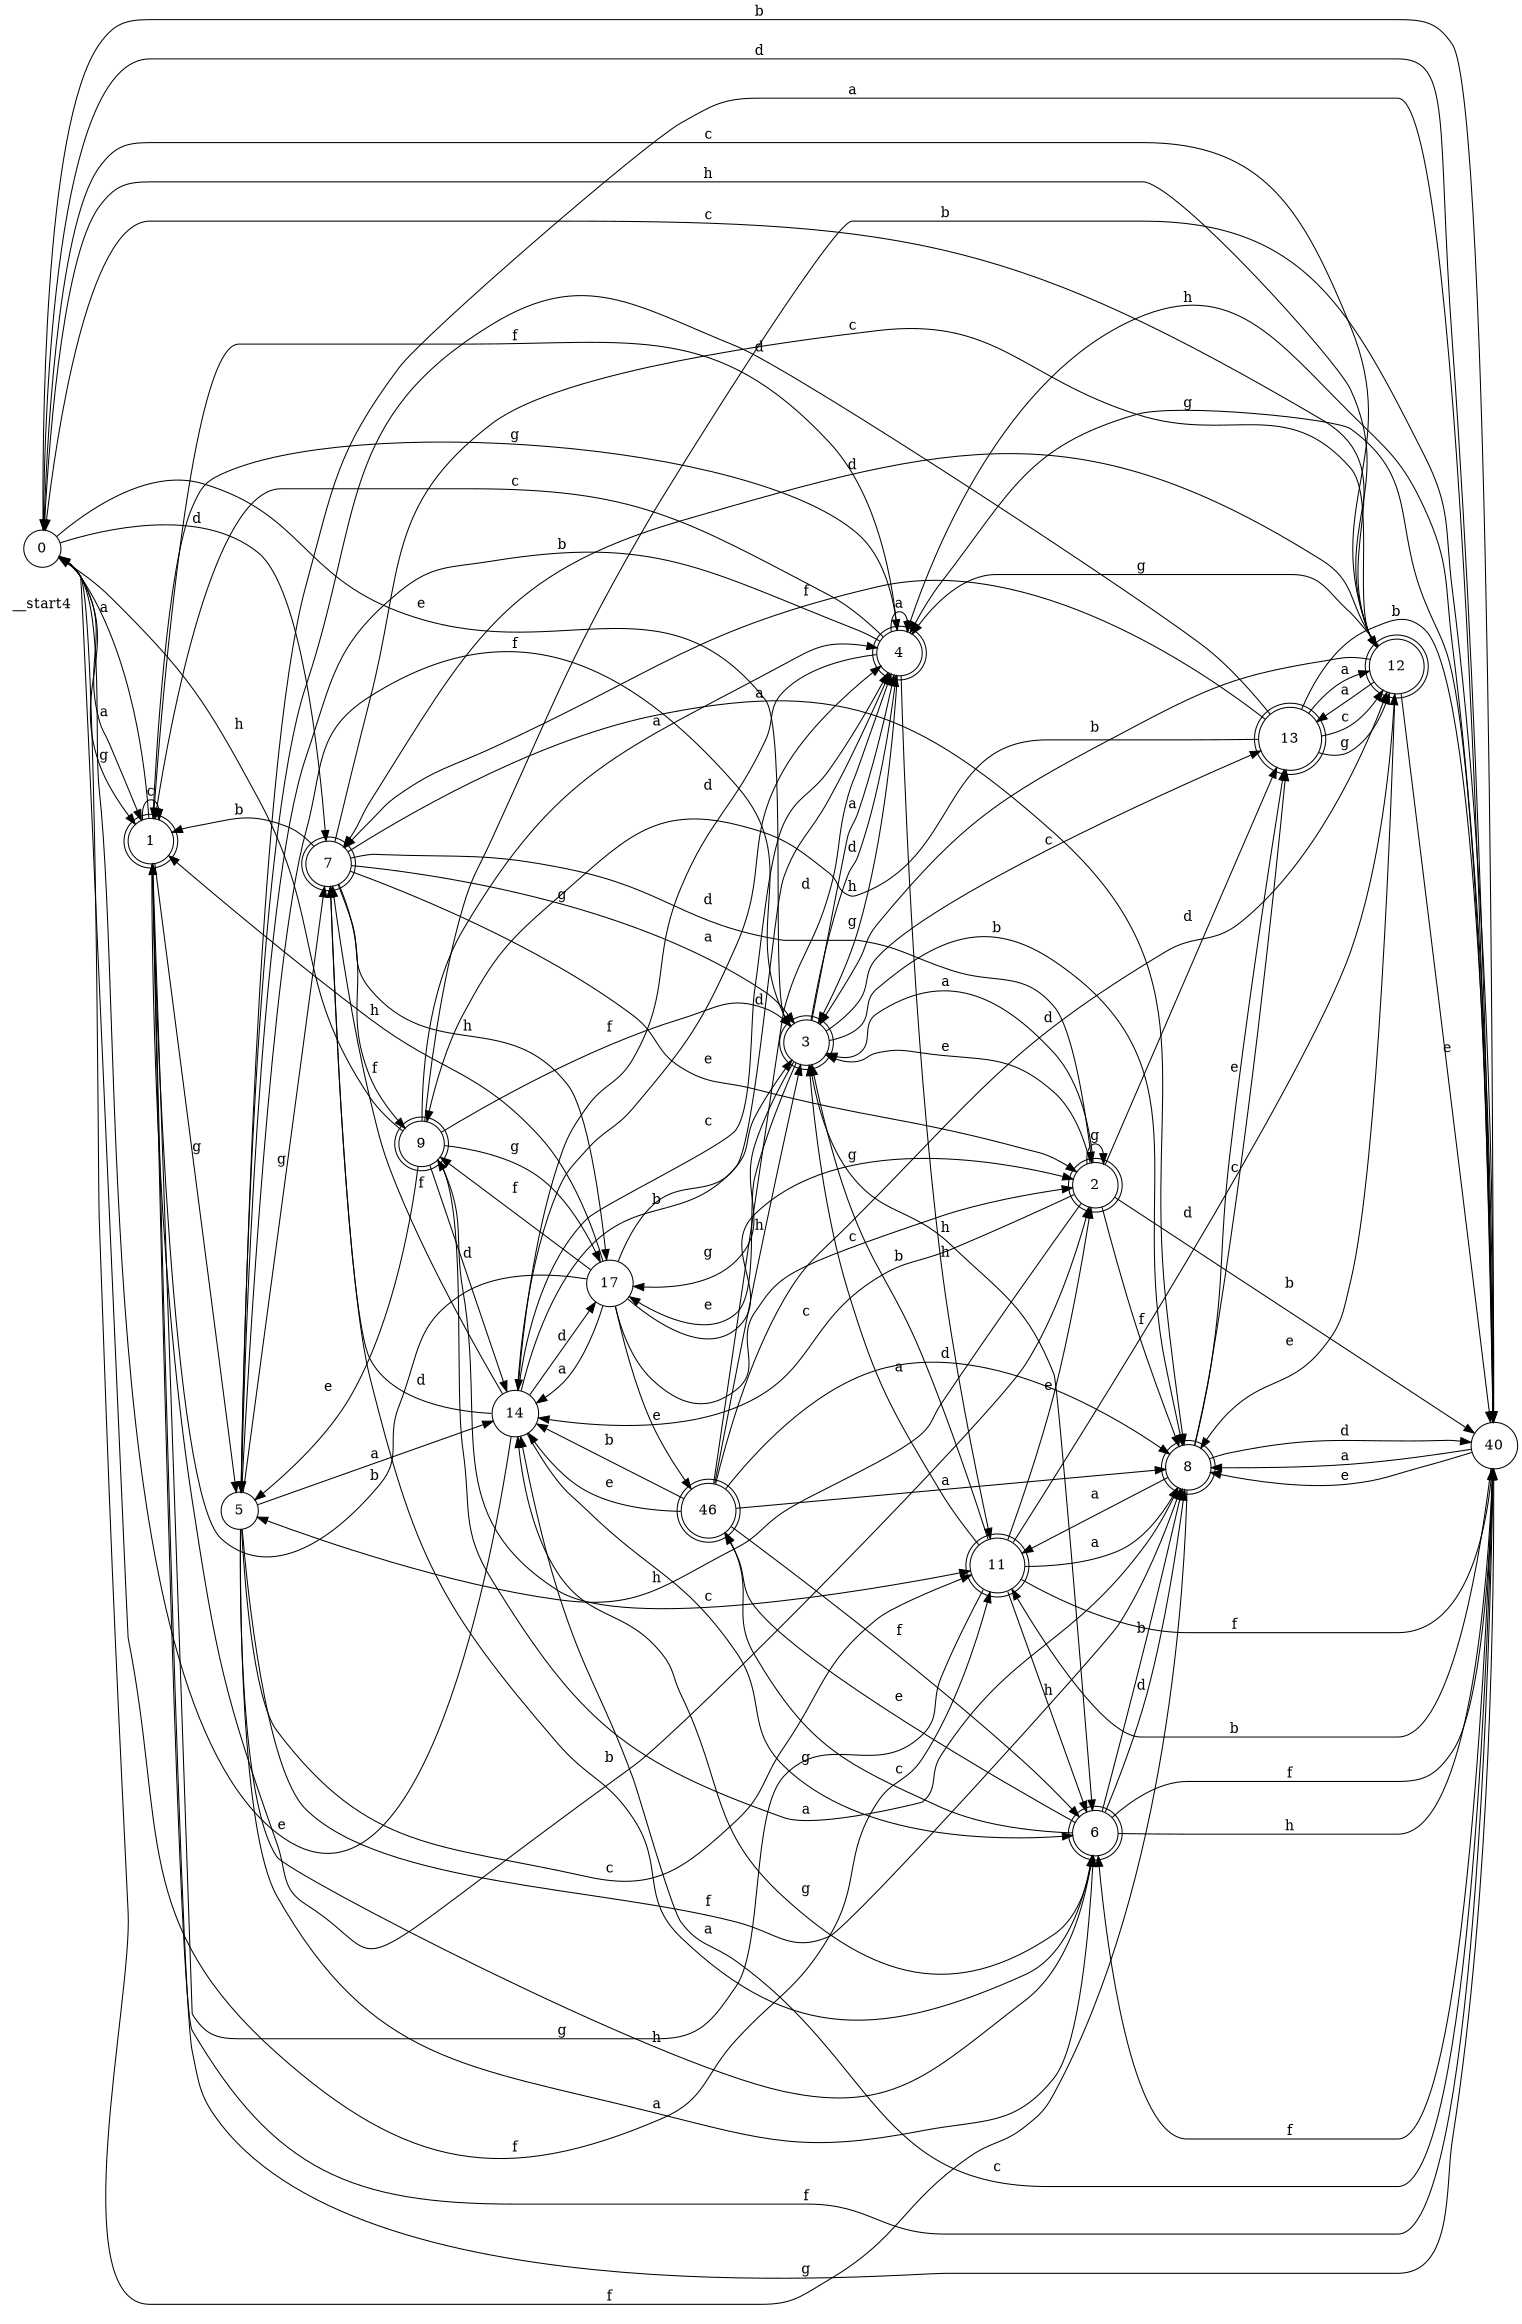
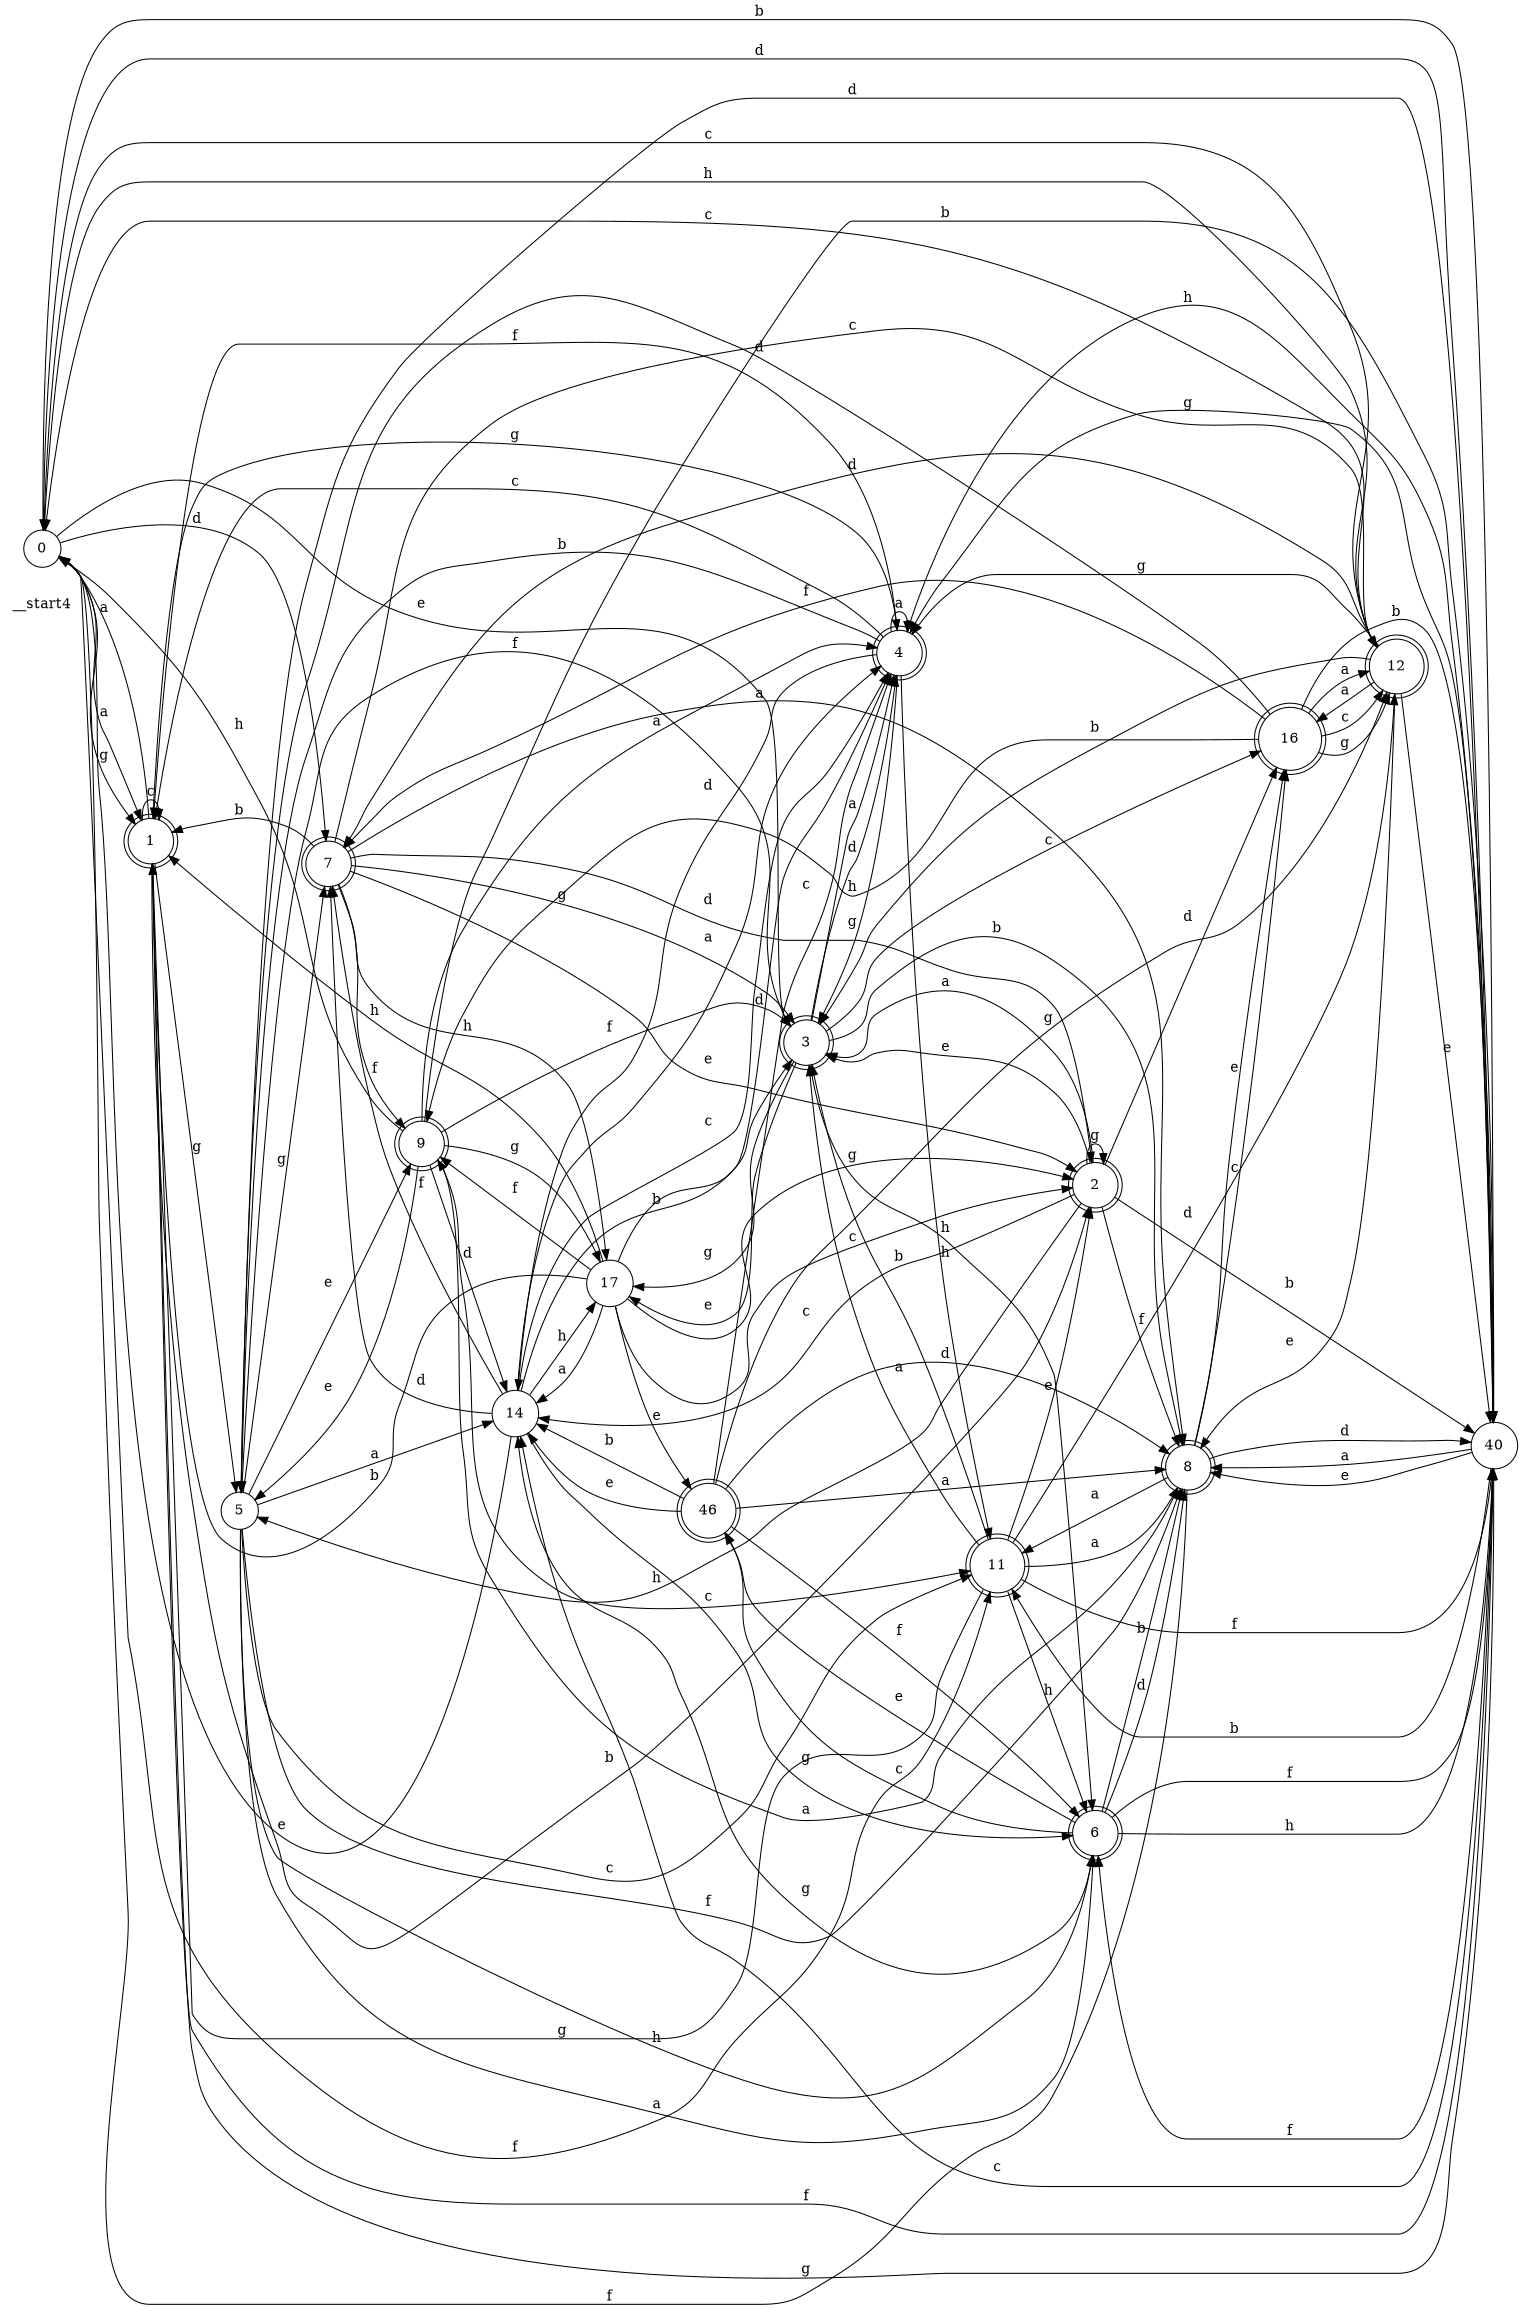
(853, 90) -> (853, 90)
(1290, 739) -> (1290, 739)
(807, 885) -> (807, 885)
(1049, 1018) -> (1049, 1018)
(757, 1269) -> none
none -> (327, 1334)
(563, 1337) -> (563, 1337)
(511, 1688) -> none
